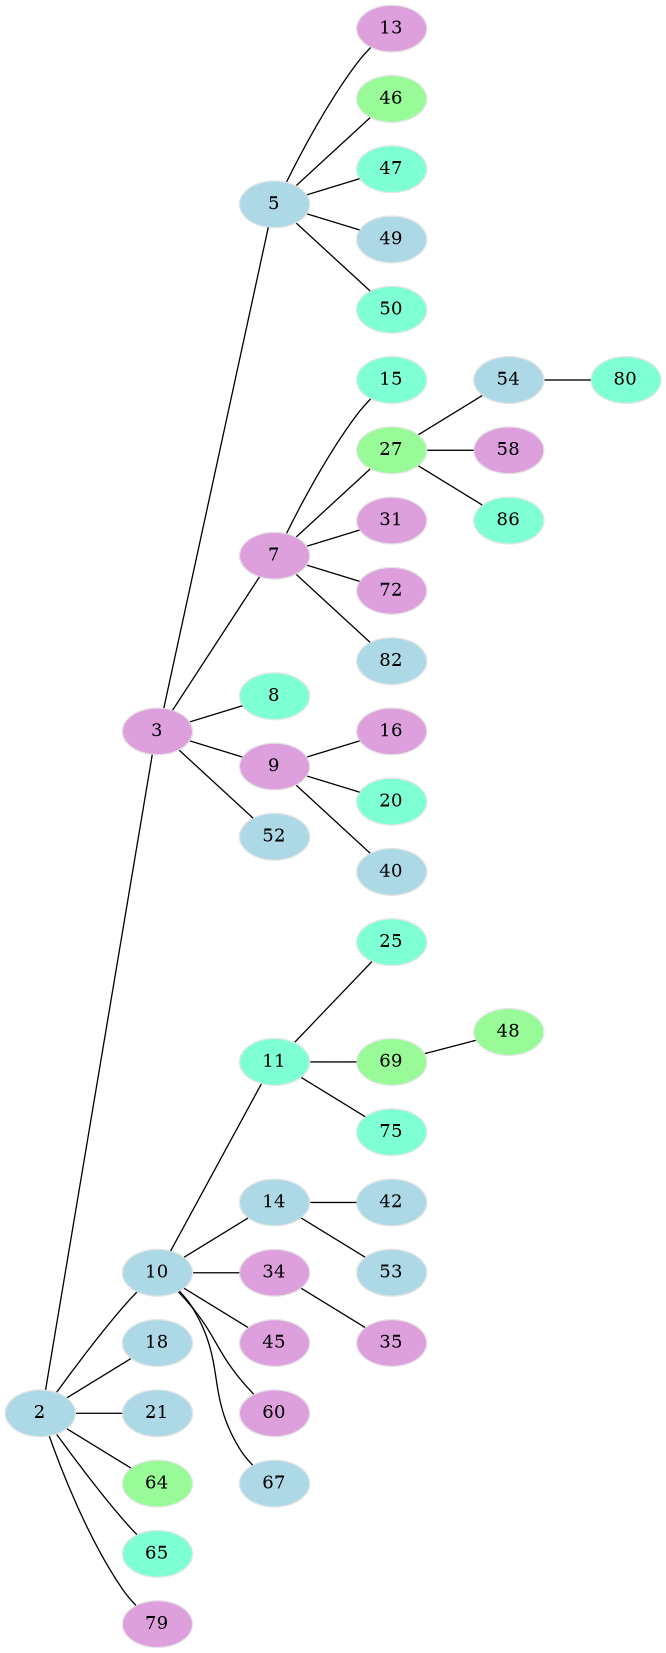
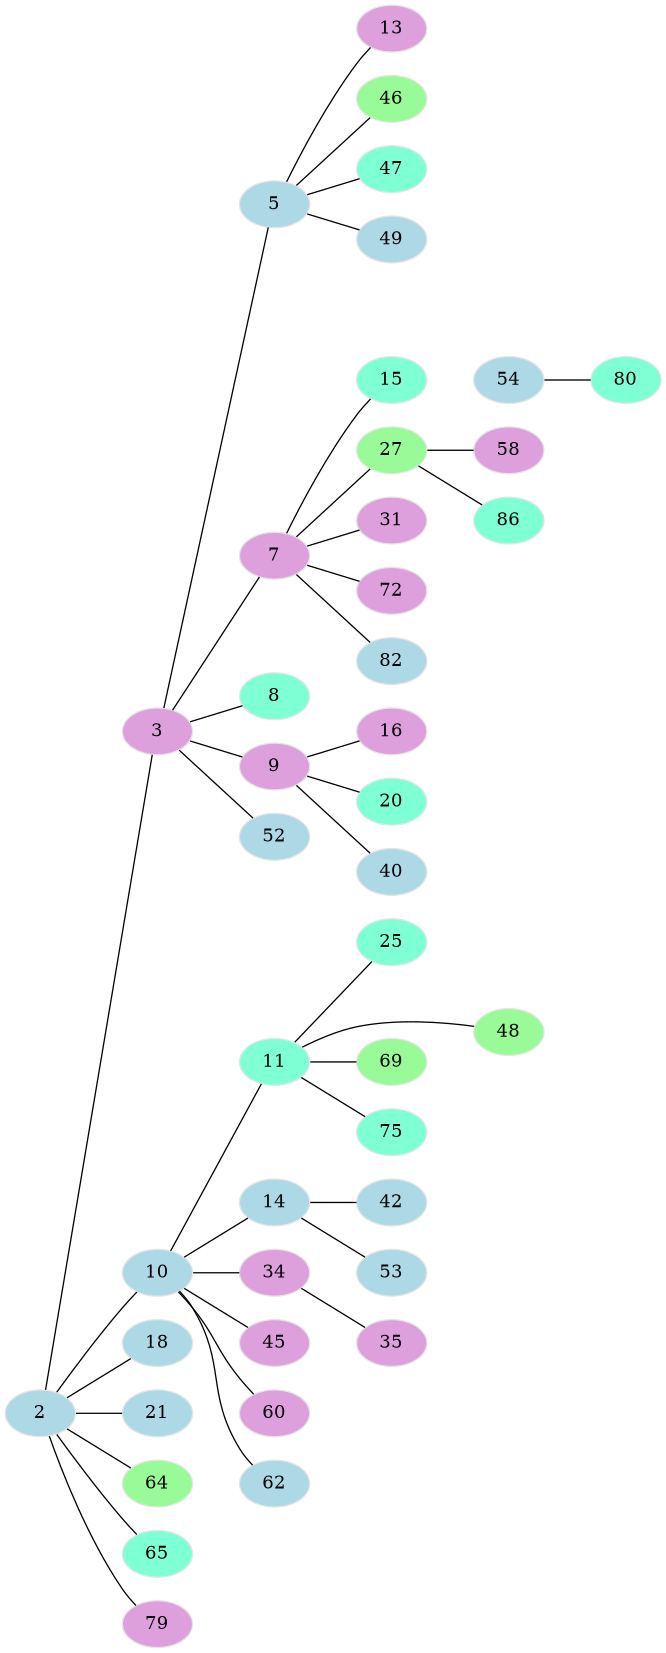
(392, 310) -> none
(450, 415) -> none
(450, 1047) -> (386, 1023)
(275, 1484) -> (275, 1484)
